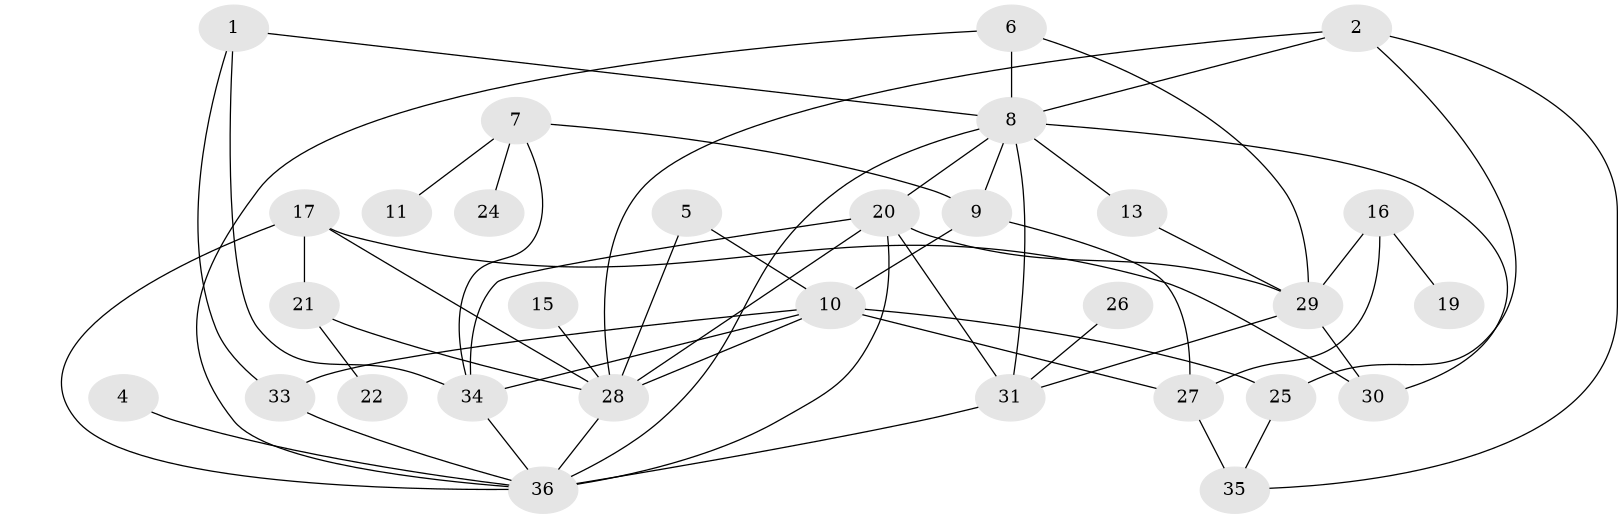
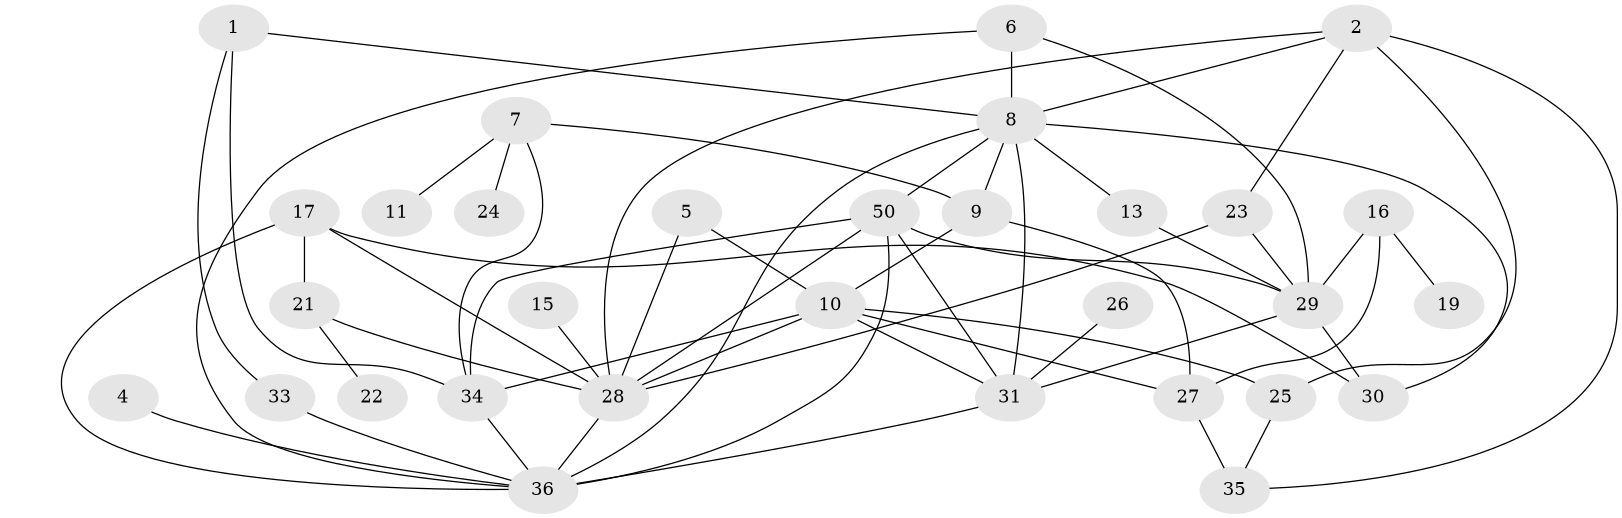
(885, 213) -> (885, 213)
none -> (1237, 213)
(550, 337) -> (920, 352)
